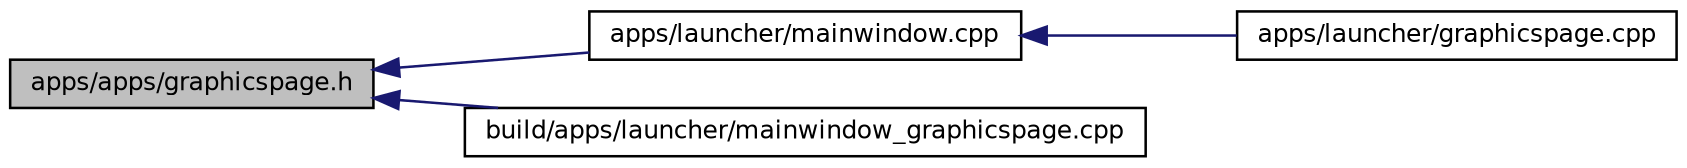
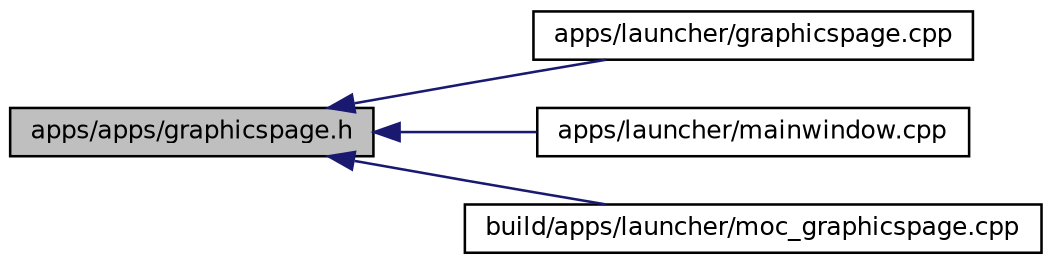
(1142, 36) -> (480, 81)
(805, 132) -> (753, 229)
